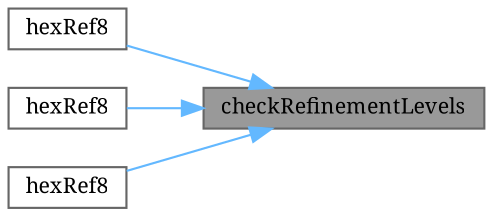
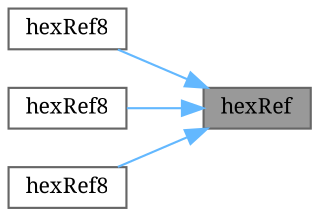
(344, 108) -> (257, 108)
